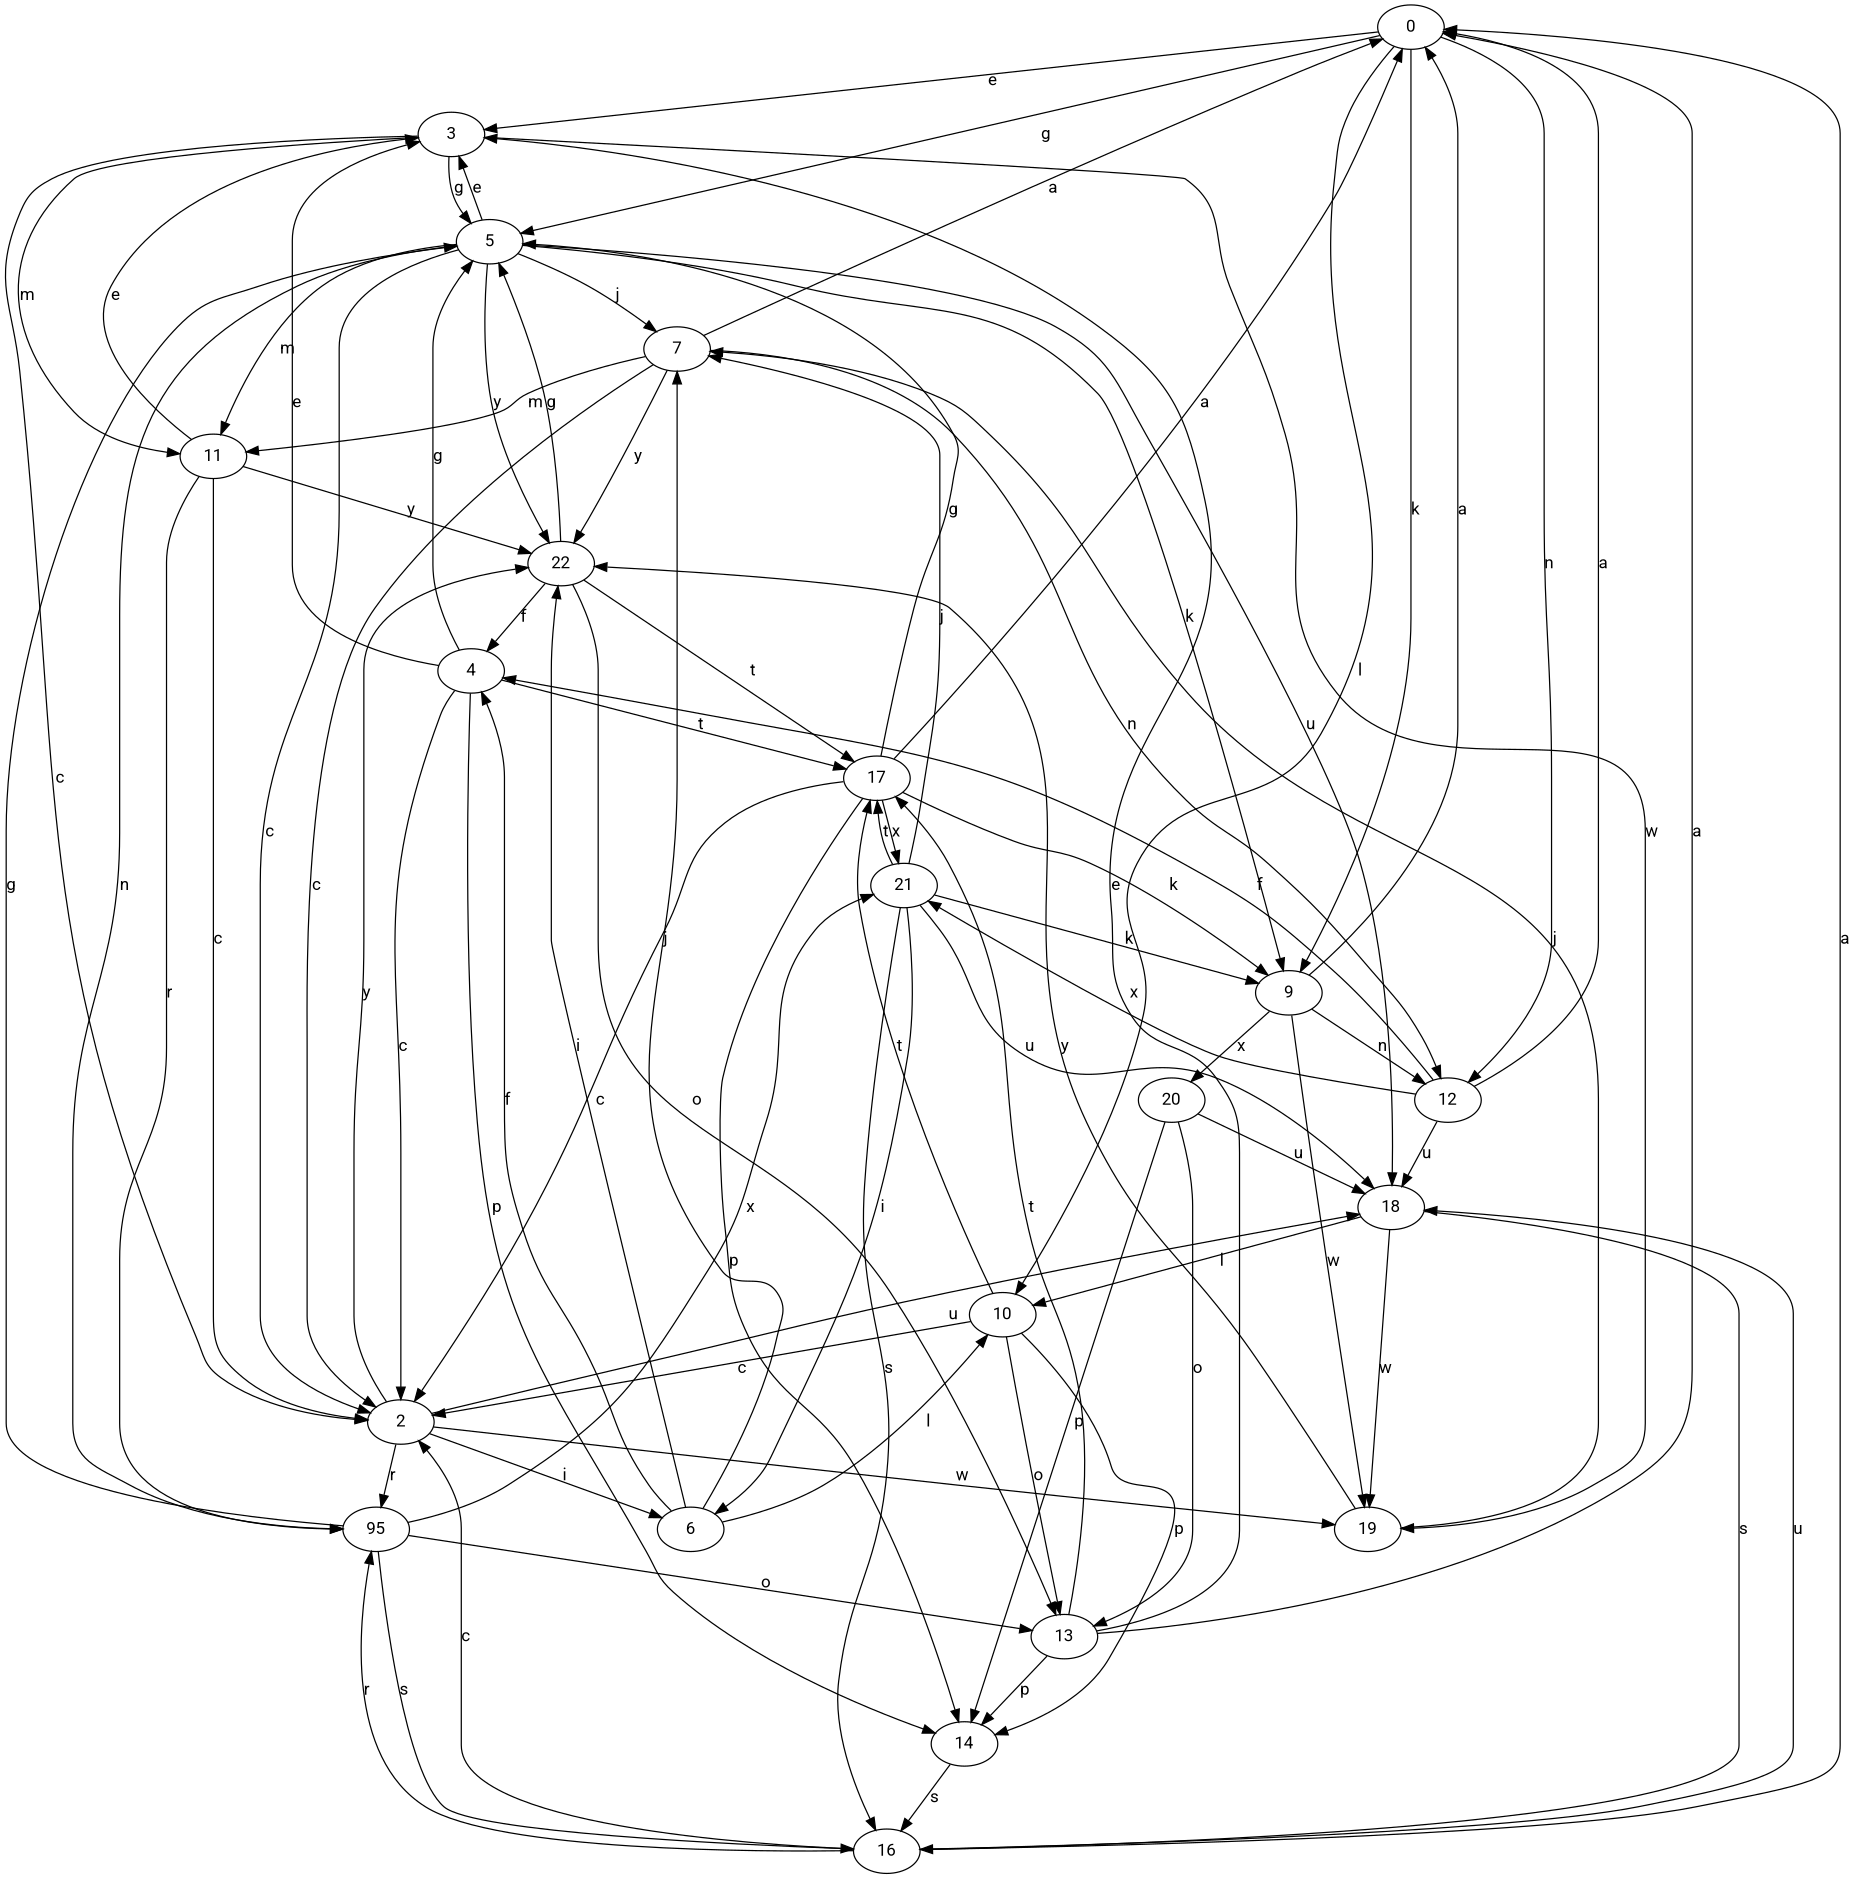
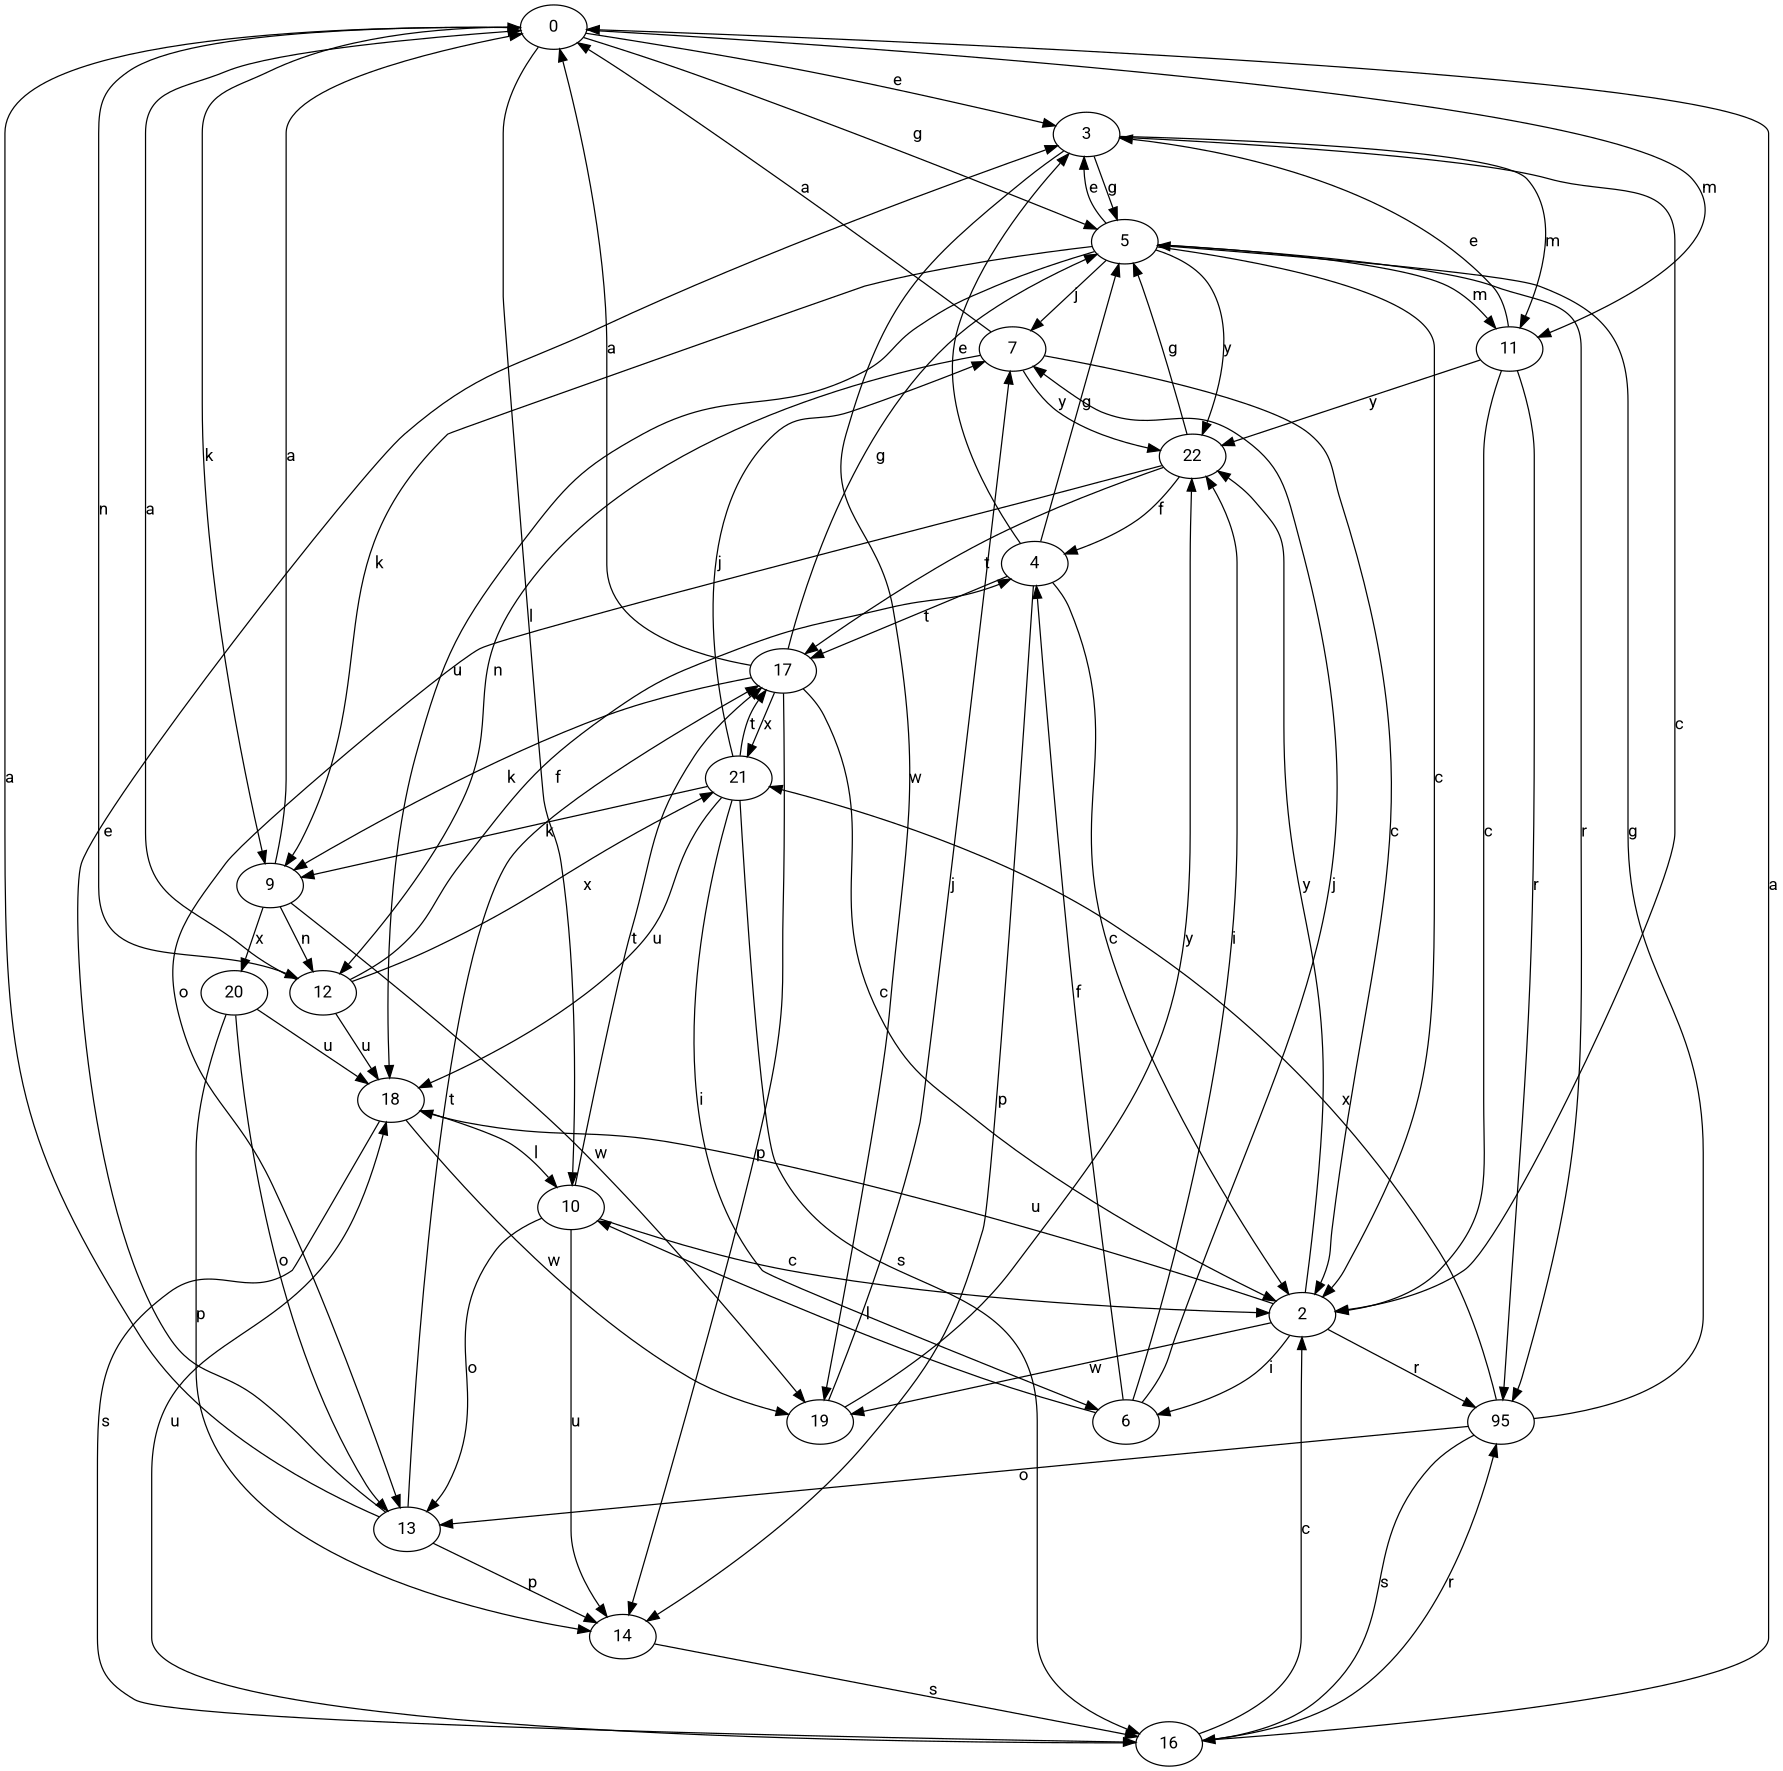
(457, 423) -> (1265, 86)
(125, 886) -> (1584, 832)
(1179, 1529) -> (576, 1422)
